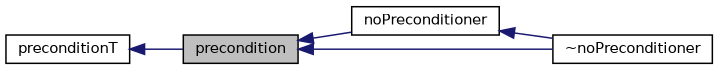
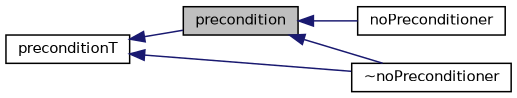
(534, 36) -> (248, 63)
